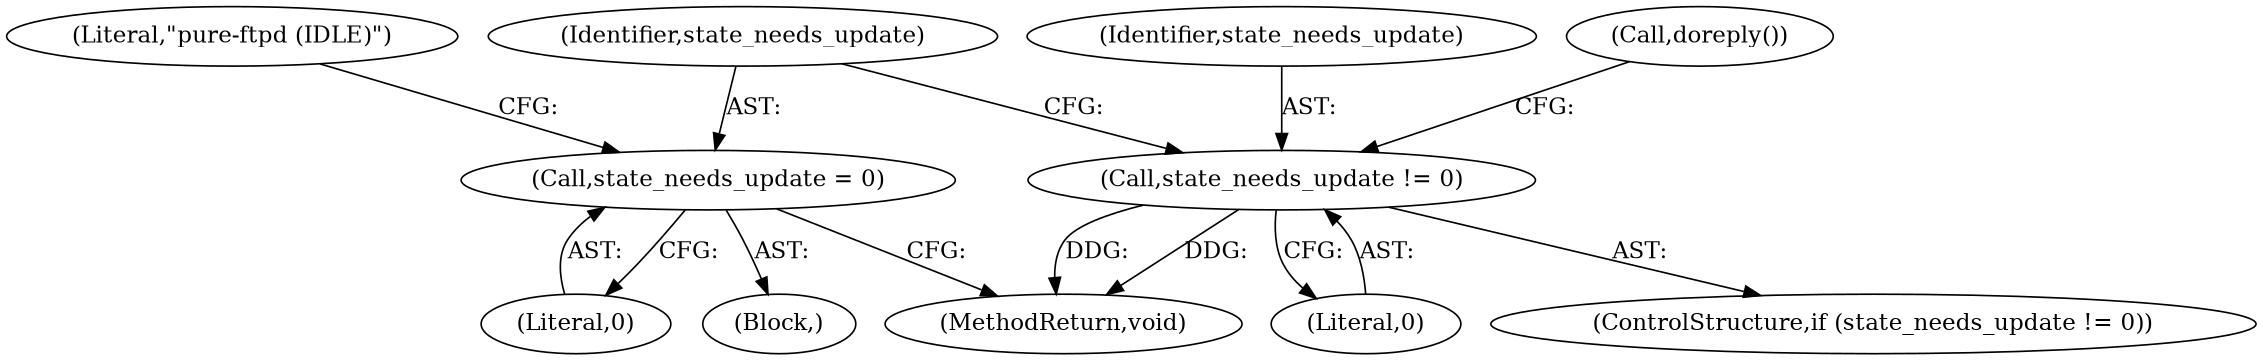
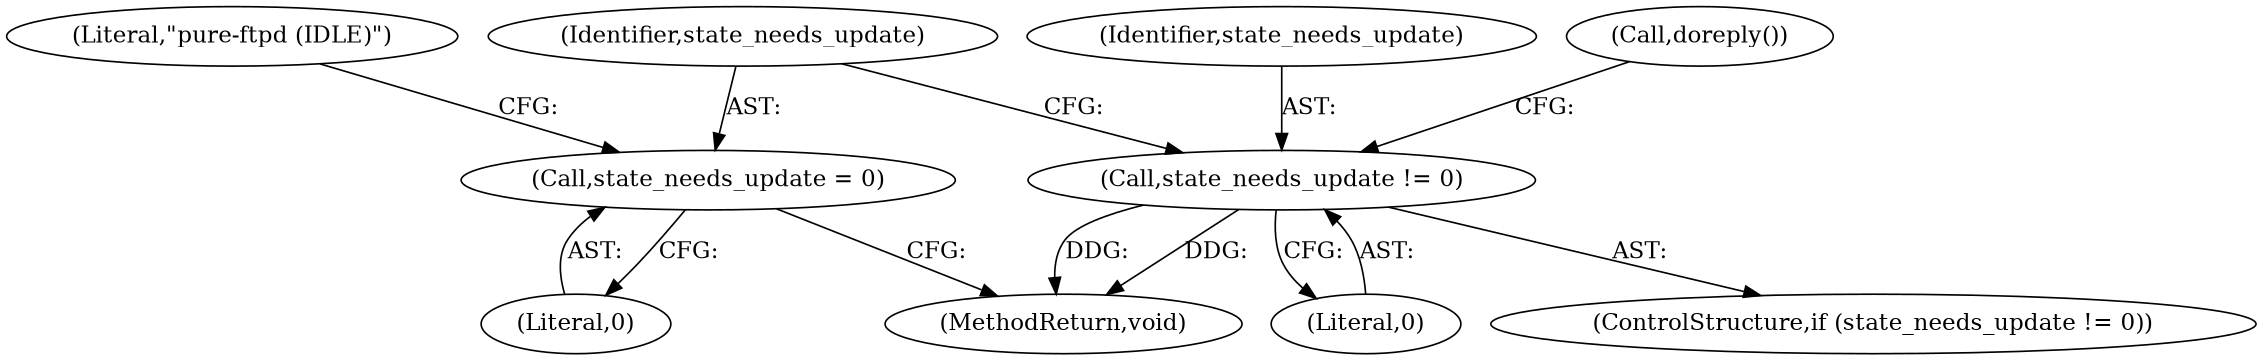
(779, 324) -> none
